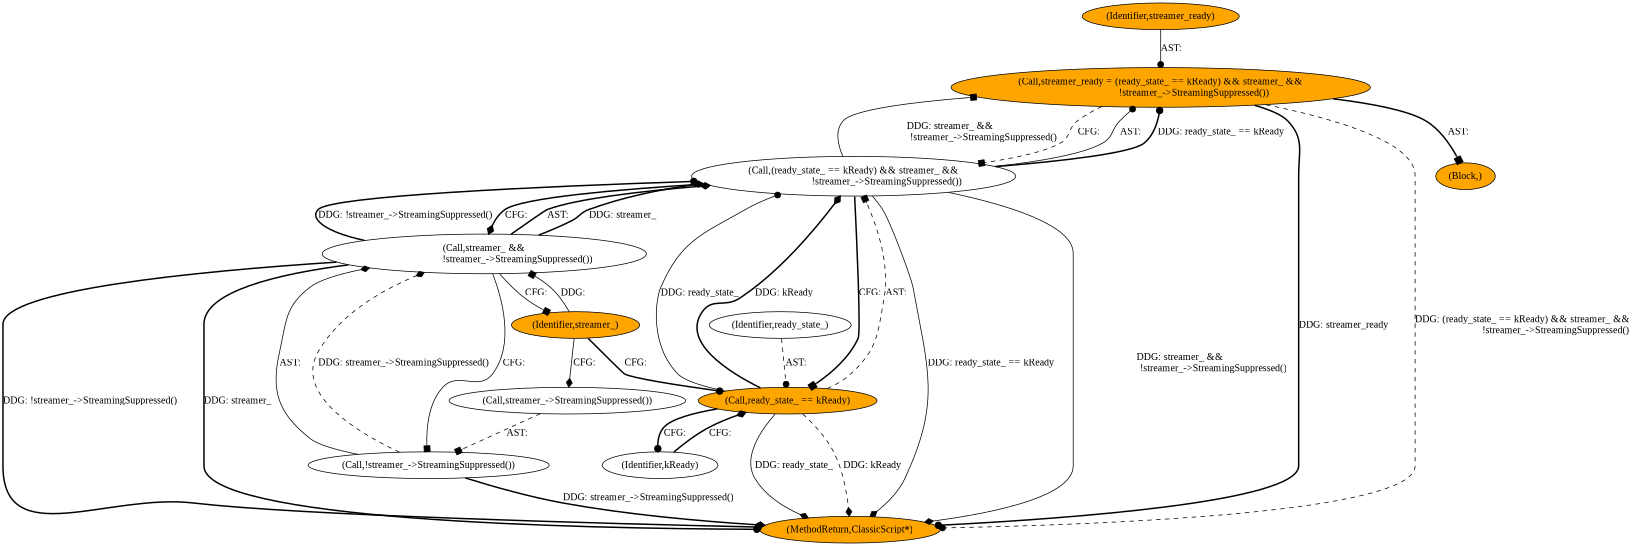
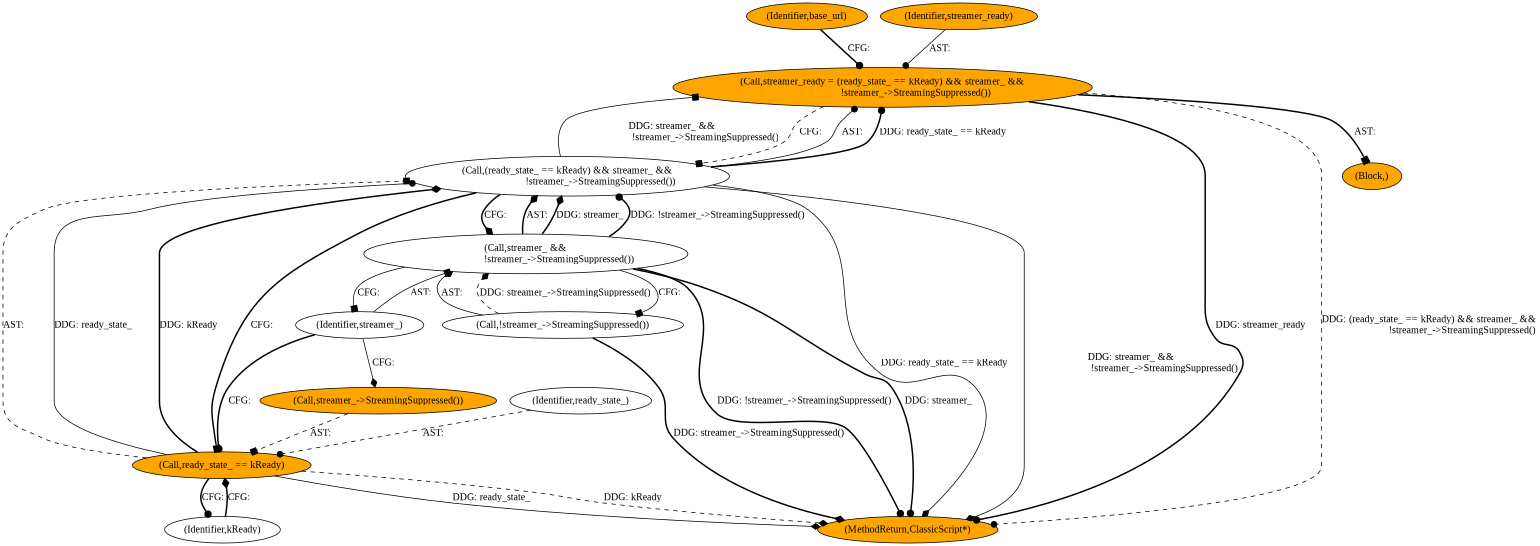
none -> (807, 16)
(574, 293) -> (422, 293)
(576, 325) -> (360, 325)
(567, 401) -> (378, 401)
(501, 431) -> (303, 432)
